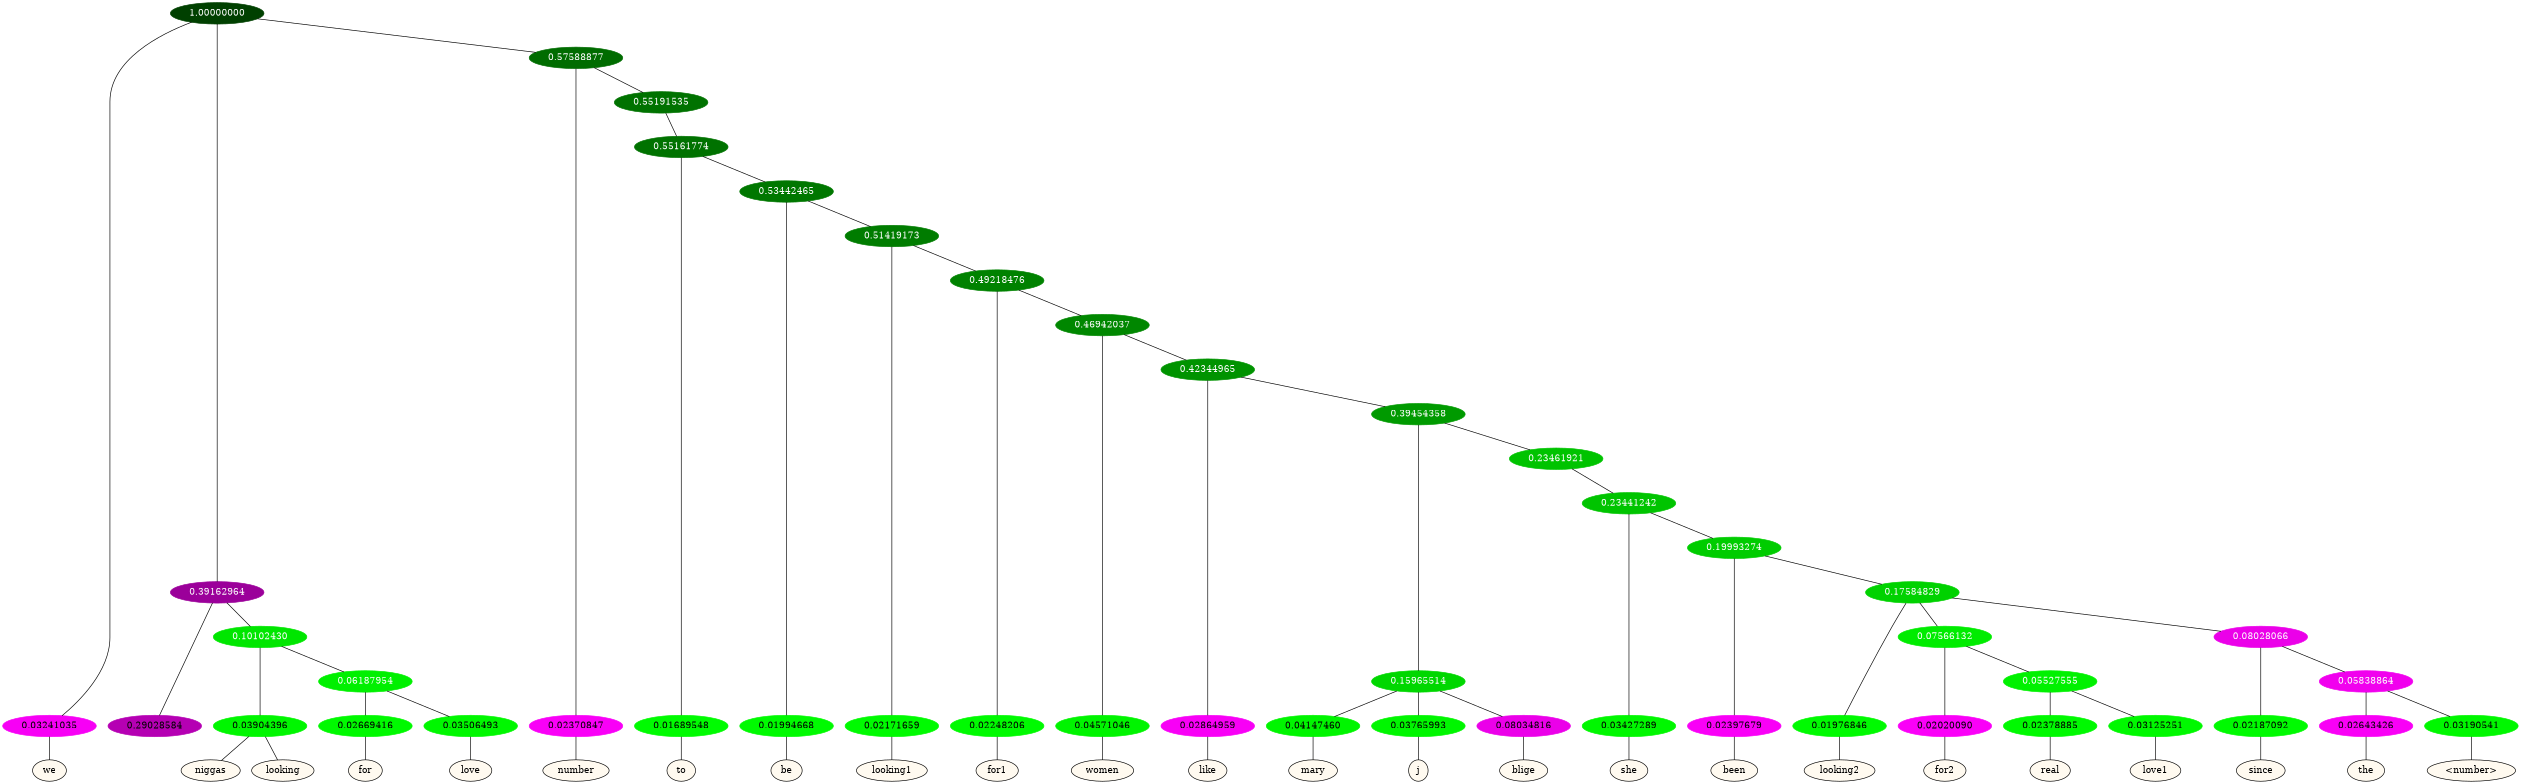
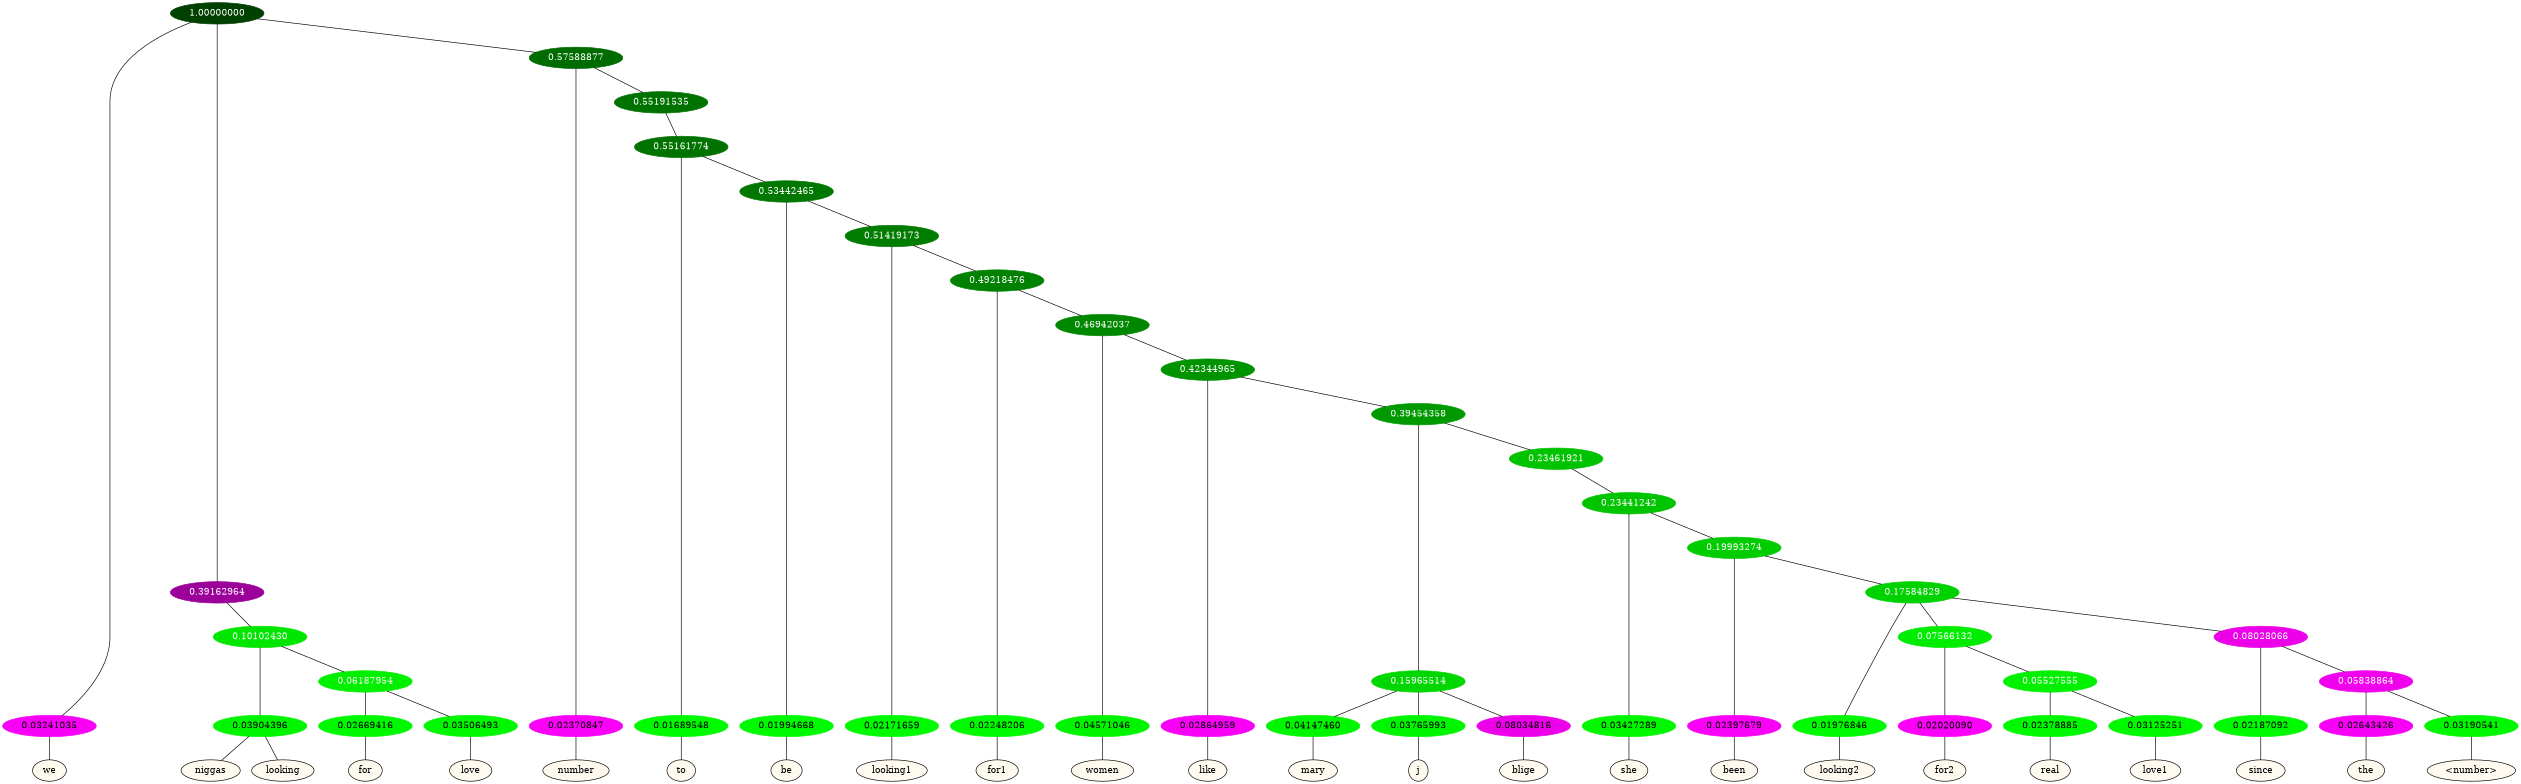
(155, 726) -> none
